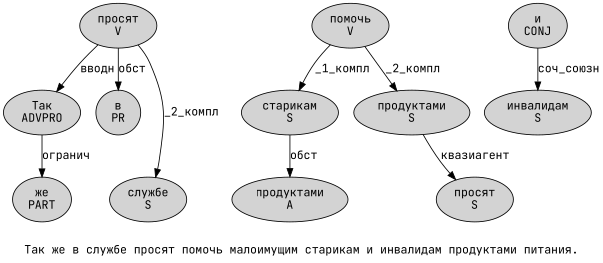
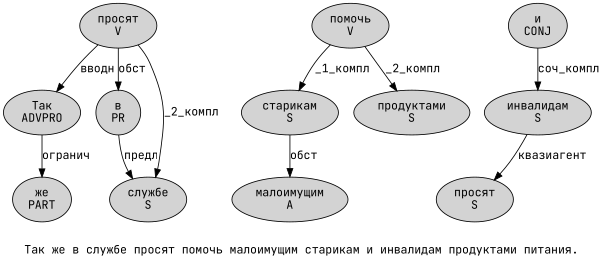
(569, 69) -> (569, 69)
none -> (122, 154)
(435, 155) -> (515, 155)
(290, 200) -> (290, 200)
